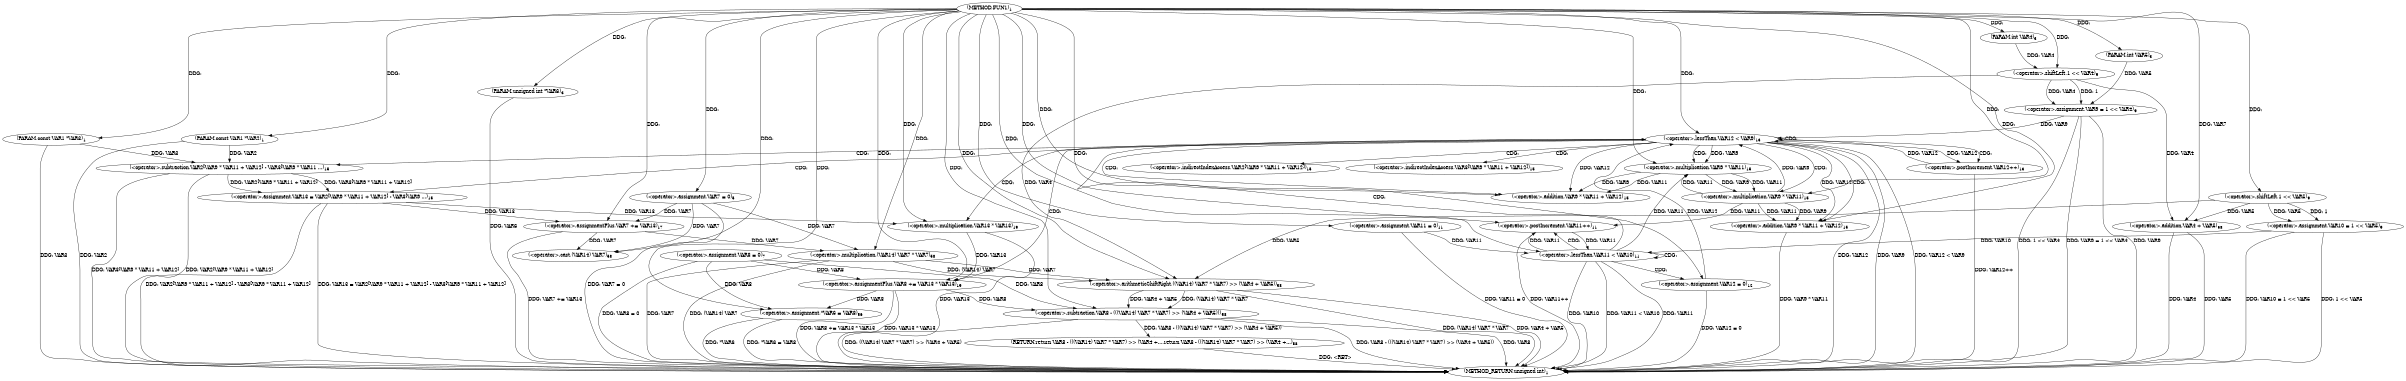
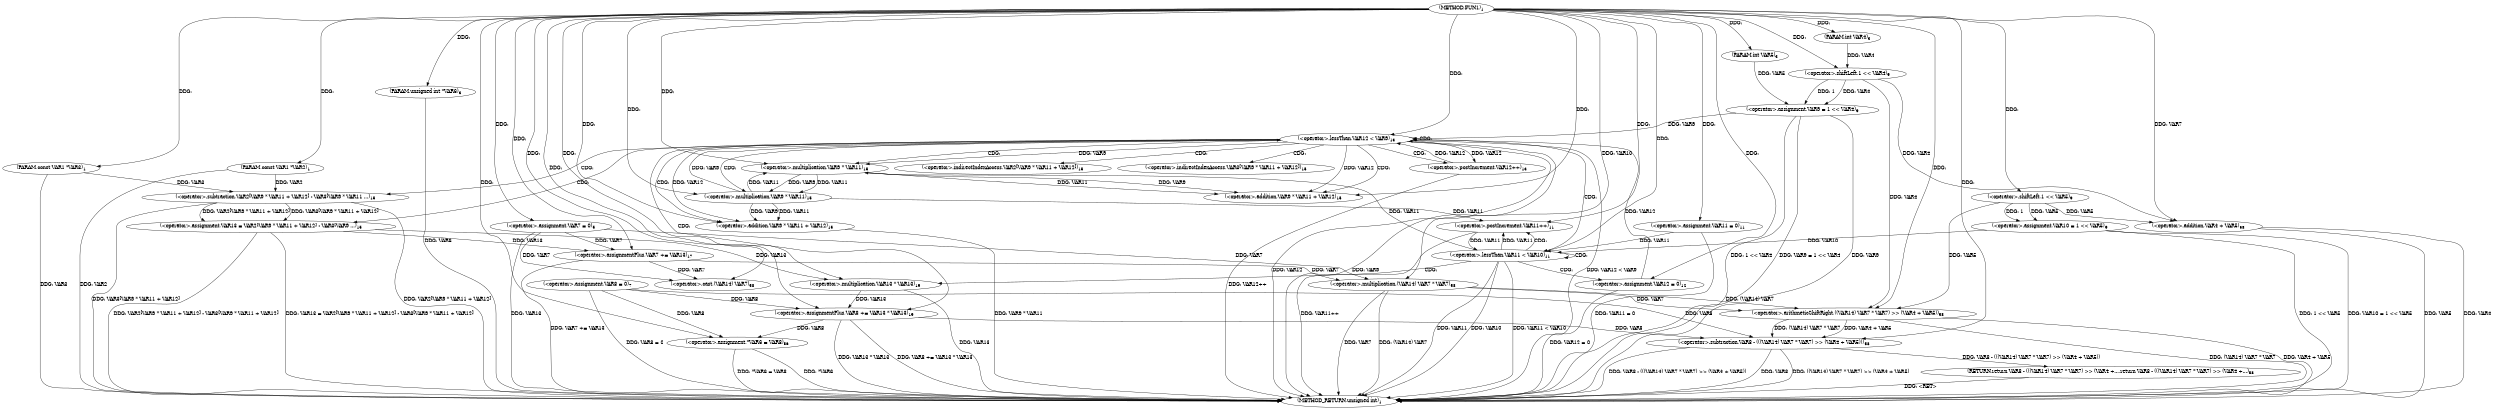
(923, 139) -> (1617, 154)
(1295, 143) -> (1207, 278)
(606, 285) -> (526, 314)
